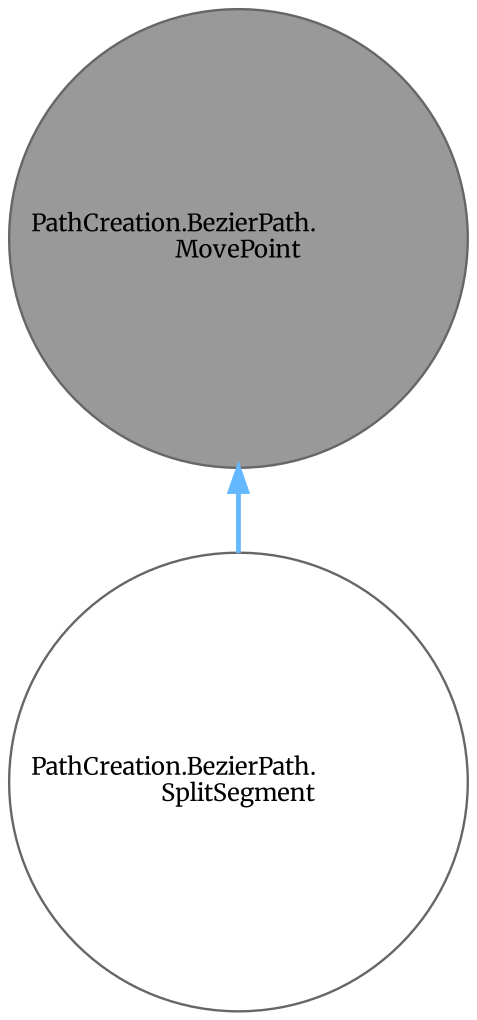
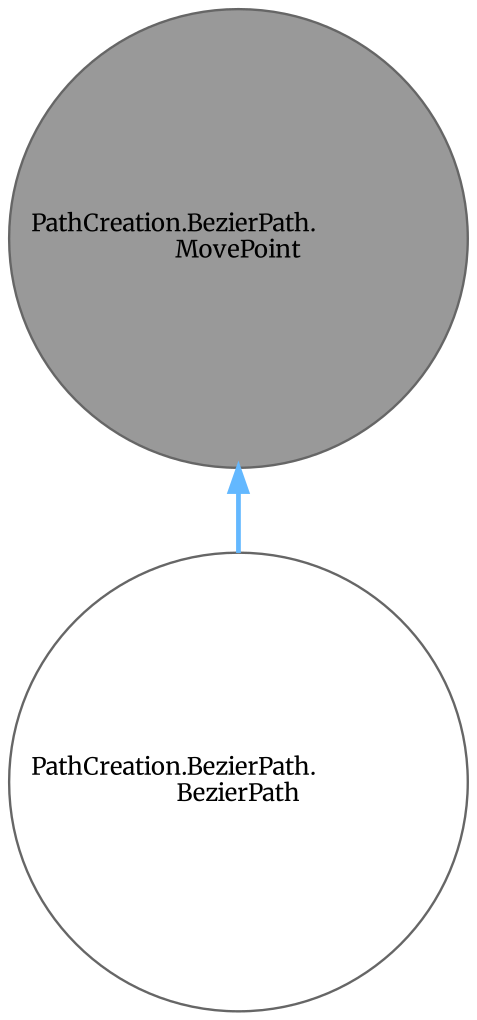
(238, 782) -> (238, 782)
